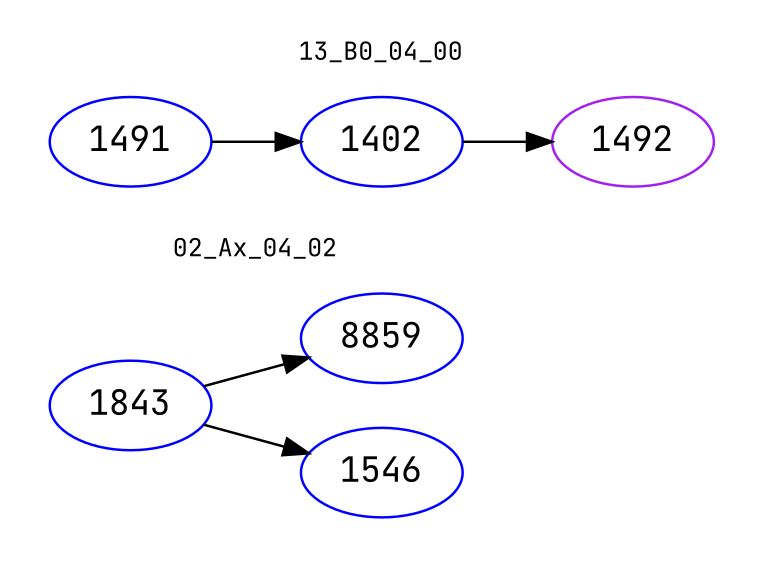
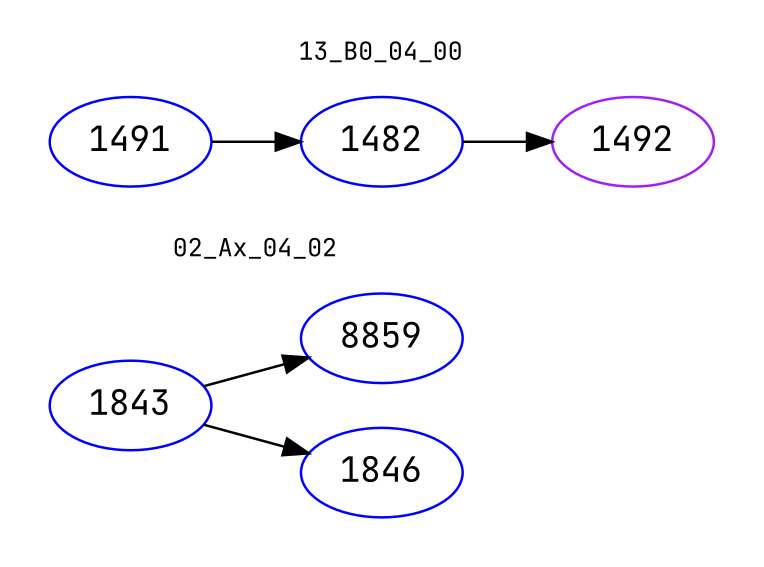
(382, 142) -> (382, 142)
(382, 473) -> (382, 473)
